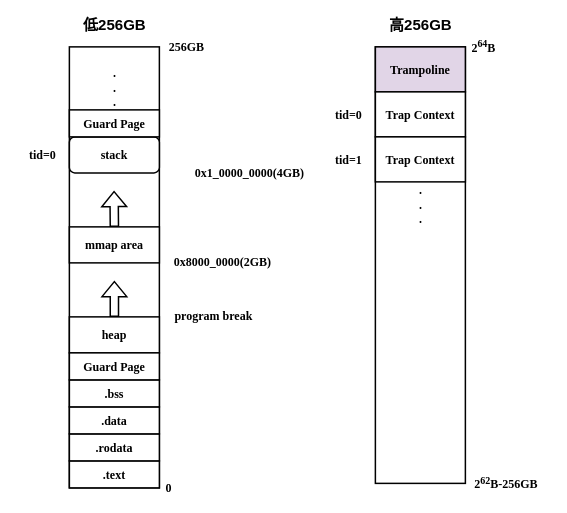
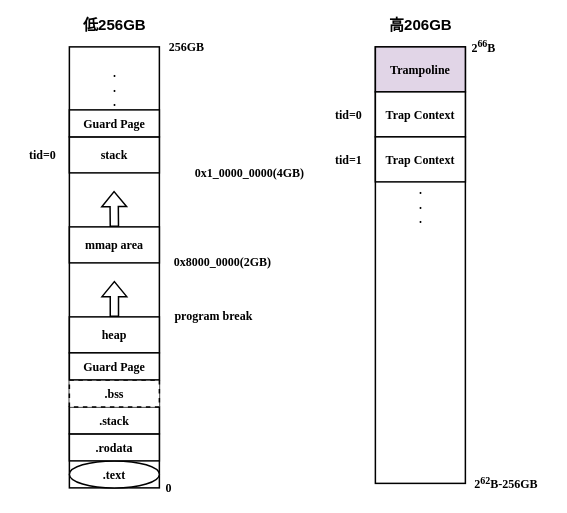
(421, 24) -> (421, 24)
(484, 47) -> (484, 47)
(114, 155) -> (114, 155)
(114, 393) -> (114, 393)
(114, 420) -> (114, 420)
(114, 474) -> (114, 474)
